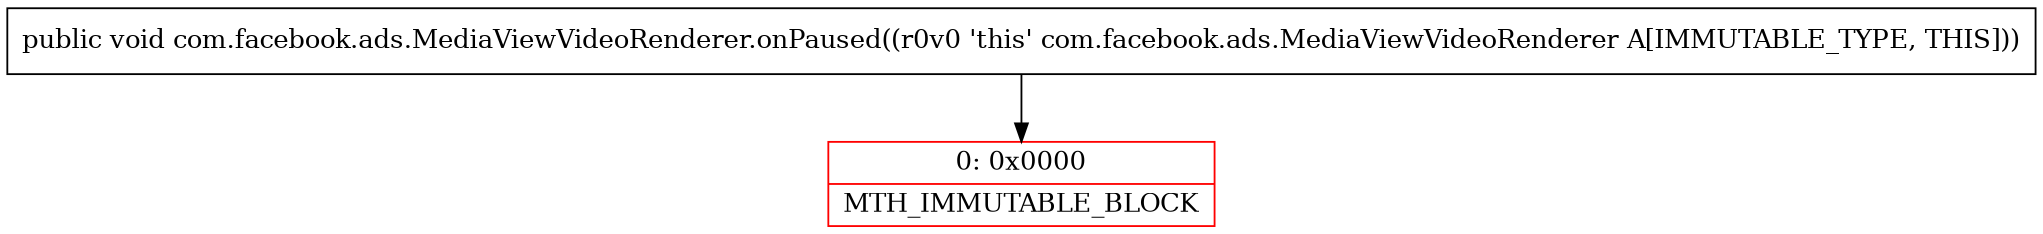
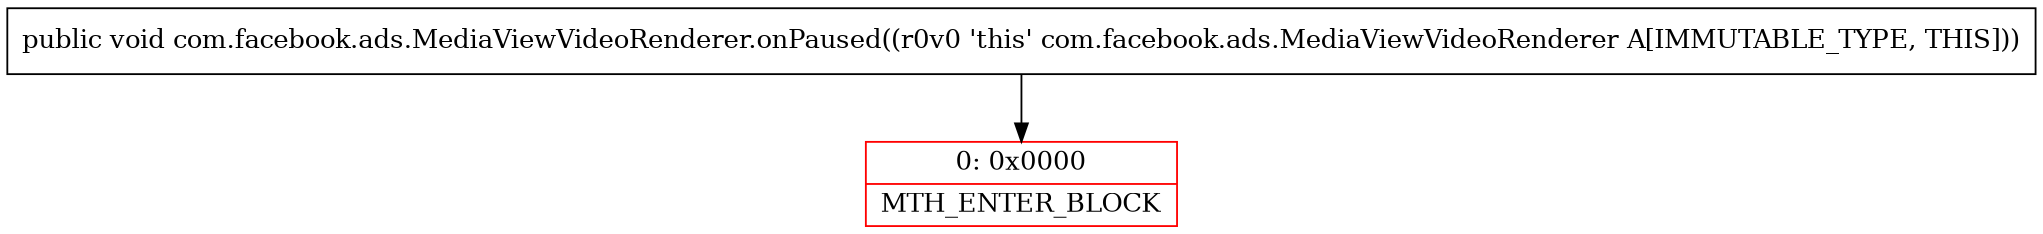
(1021, 204) -> (1021, 204)
